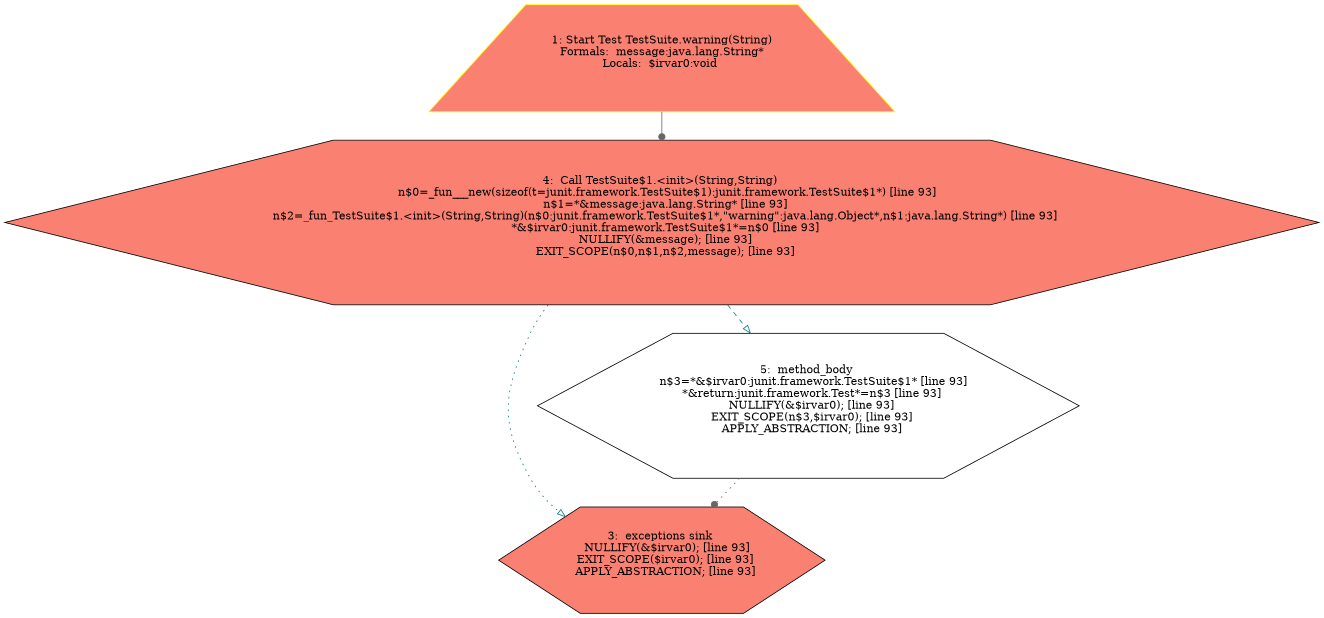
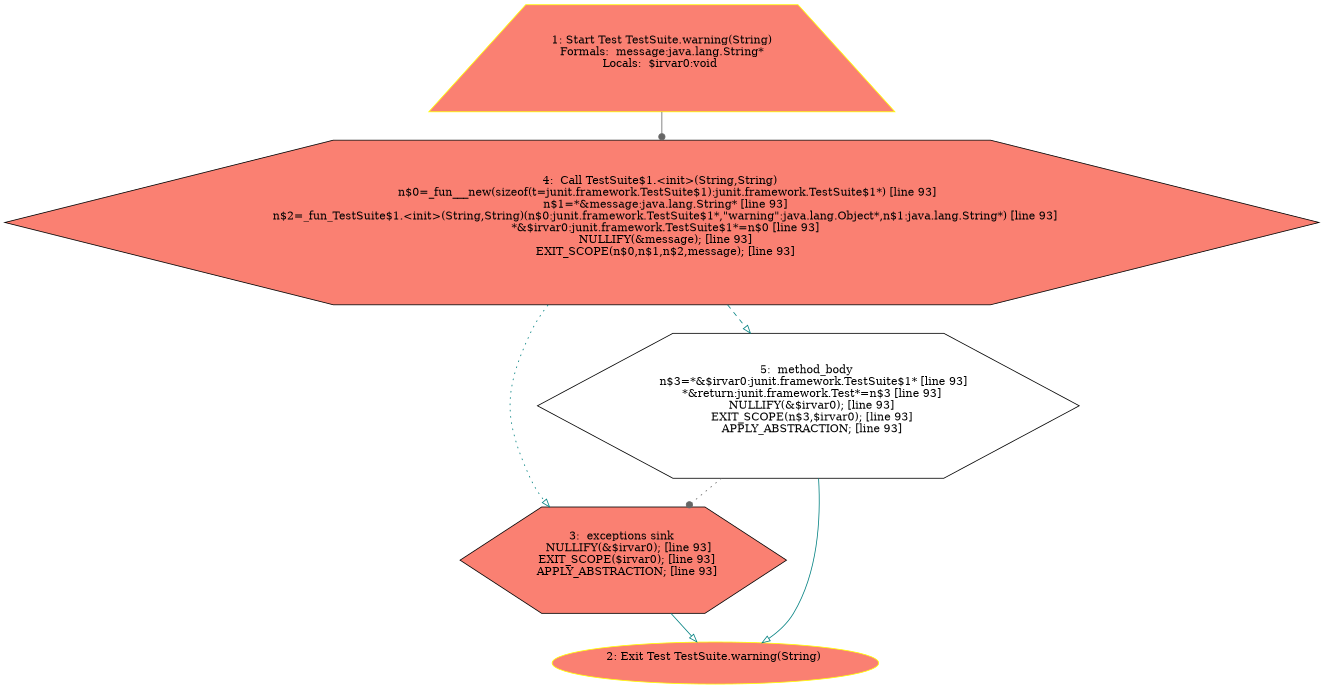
none -> (715, 663)
